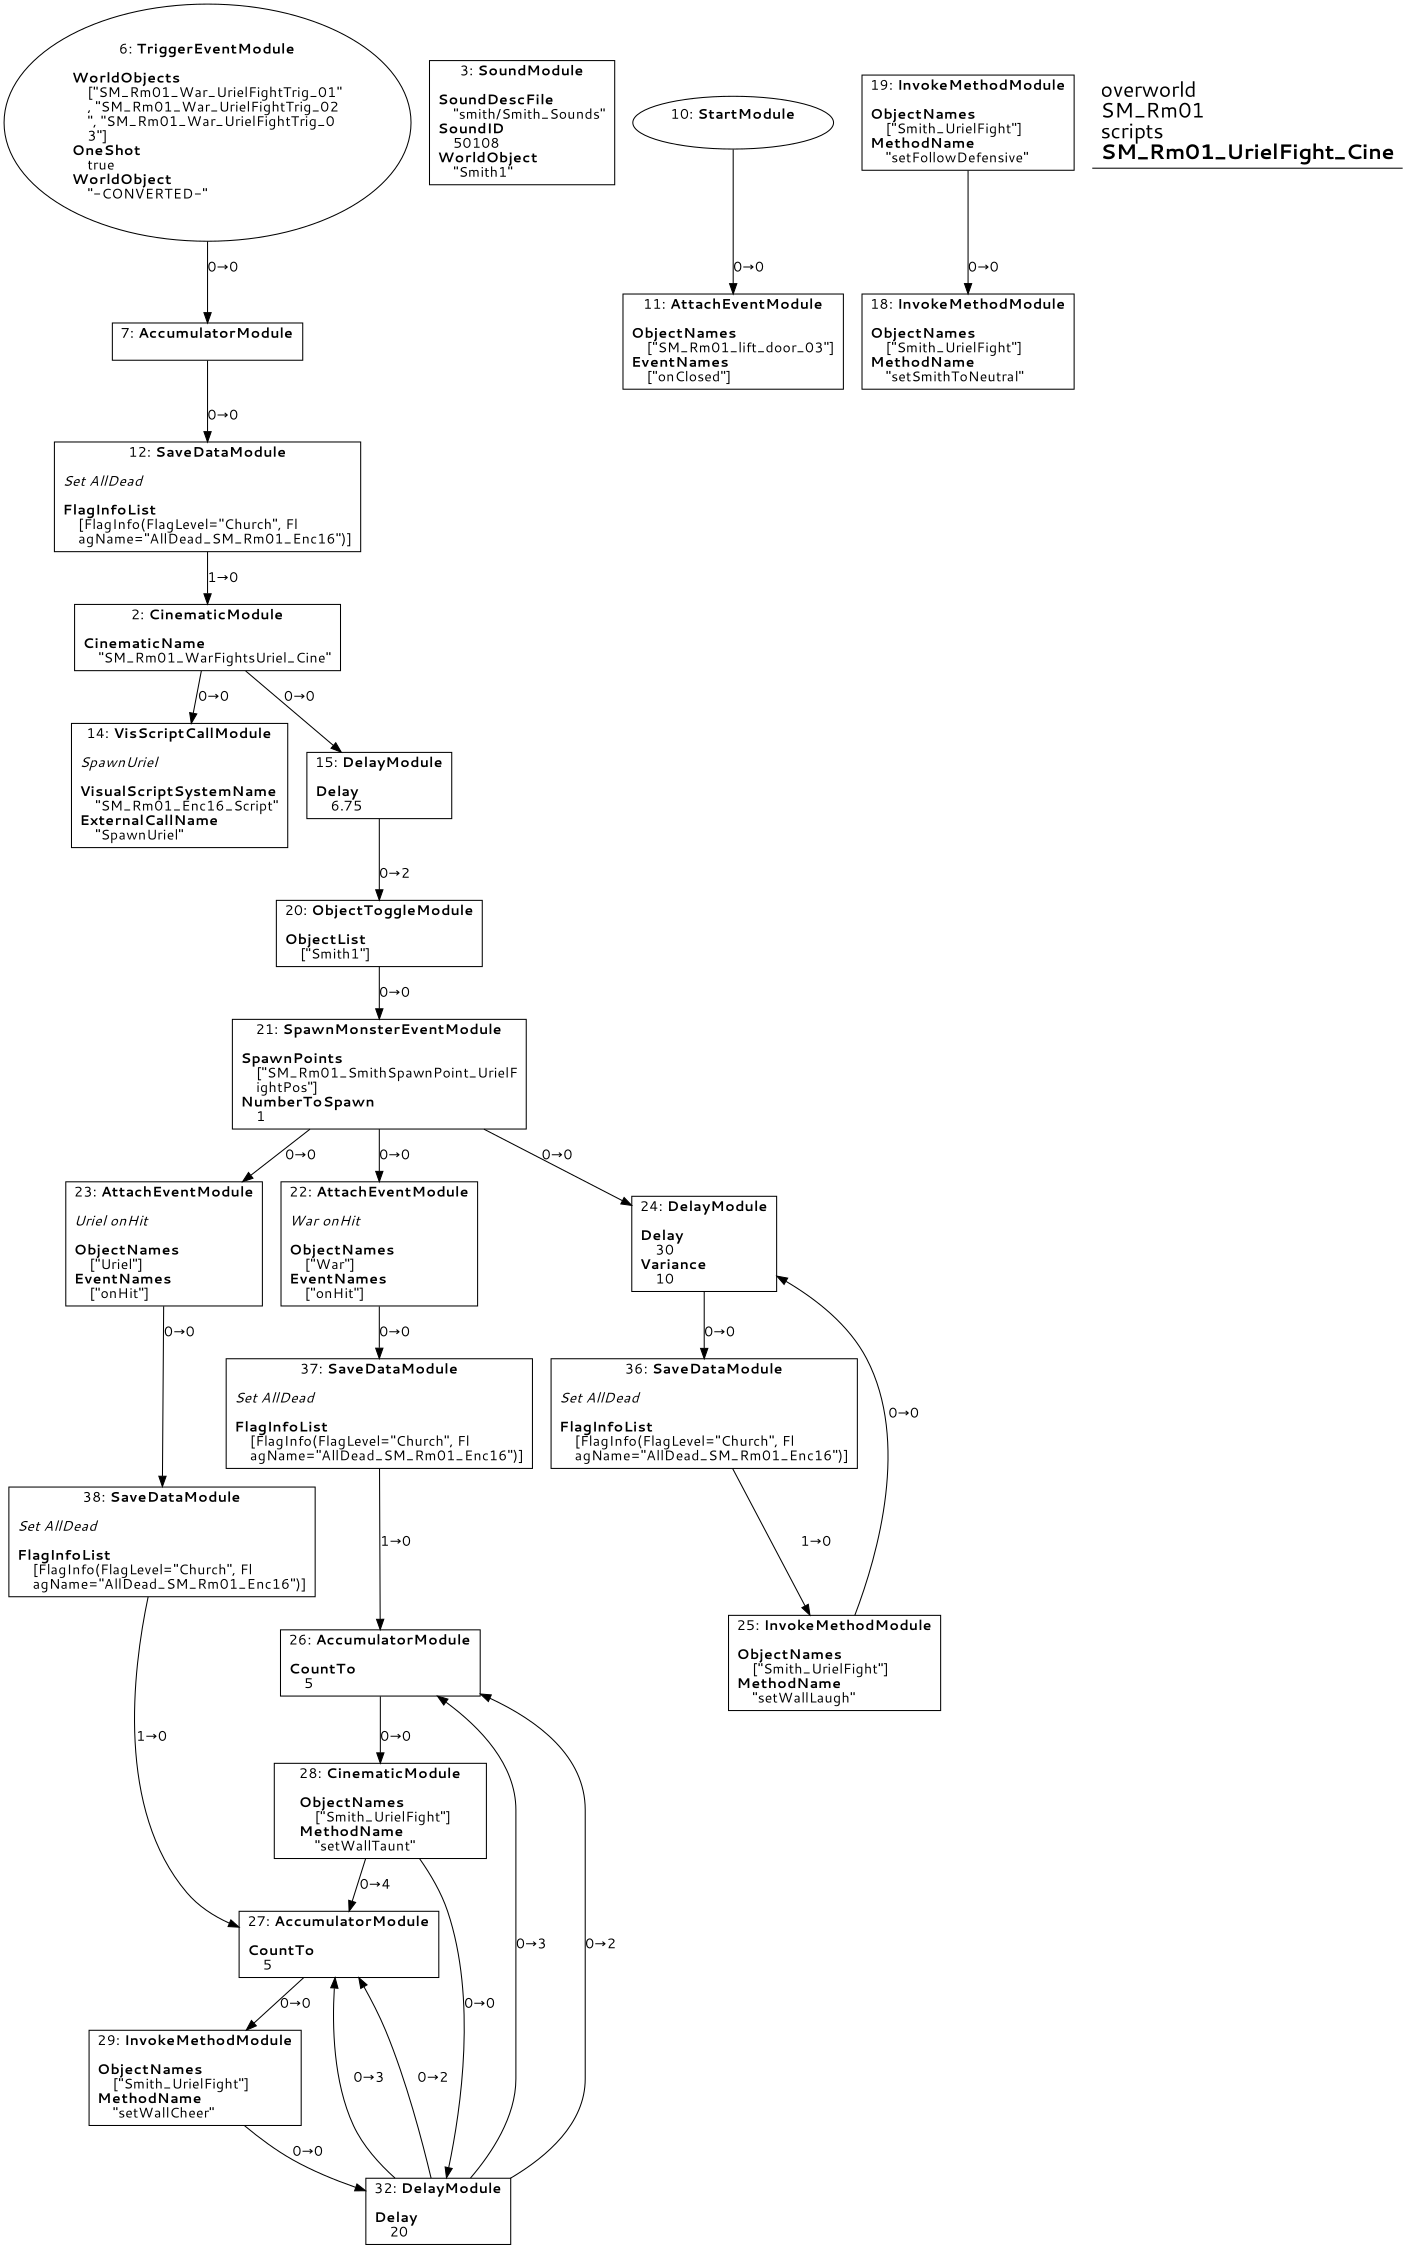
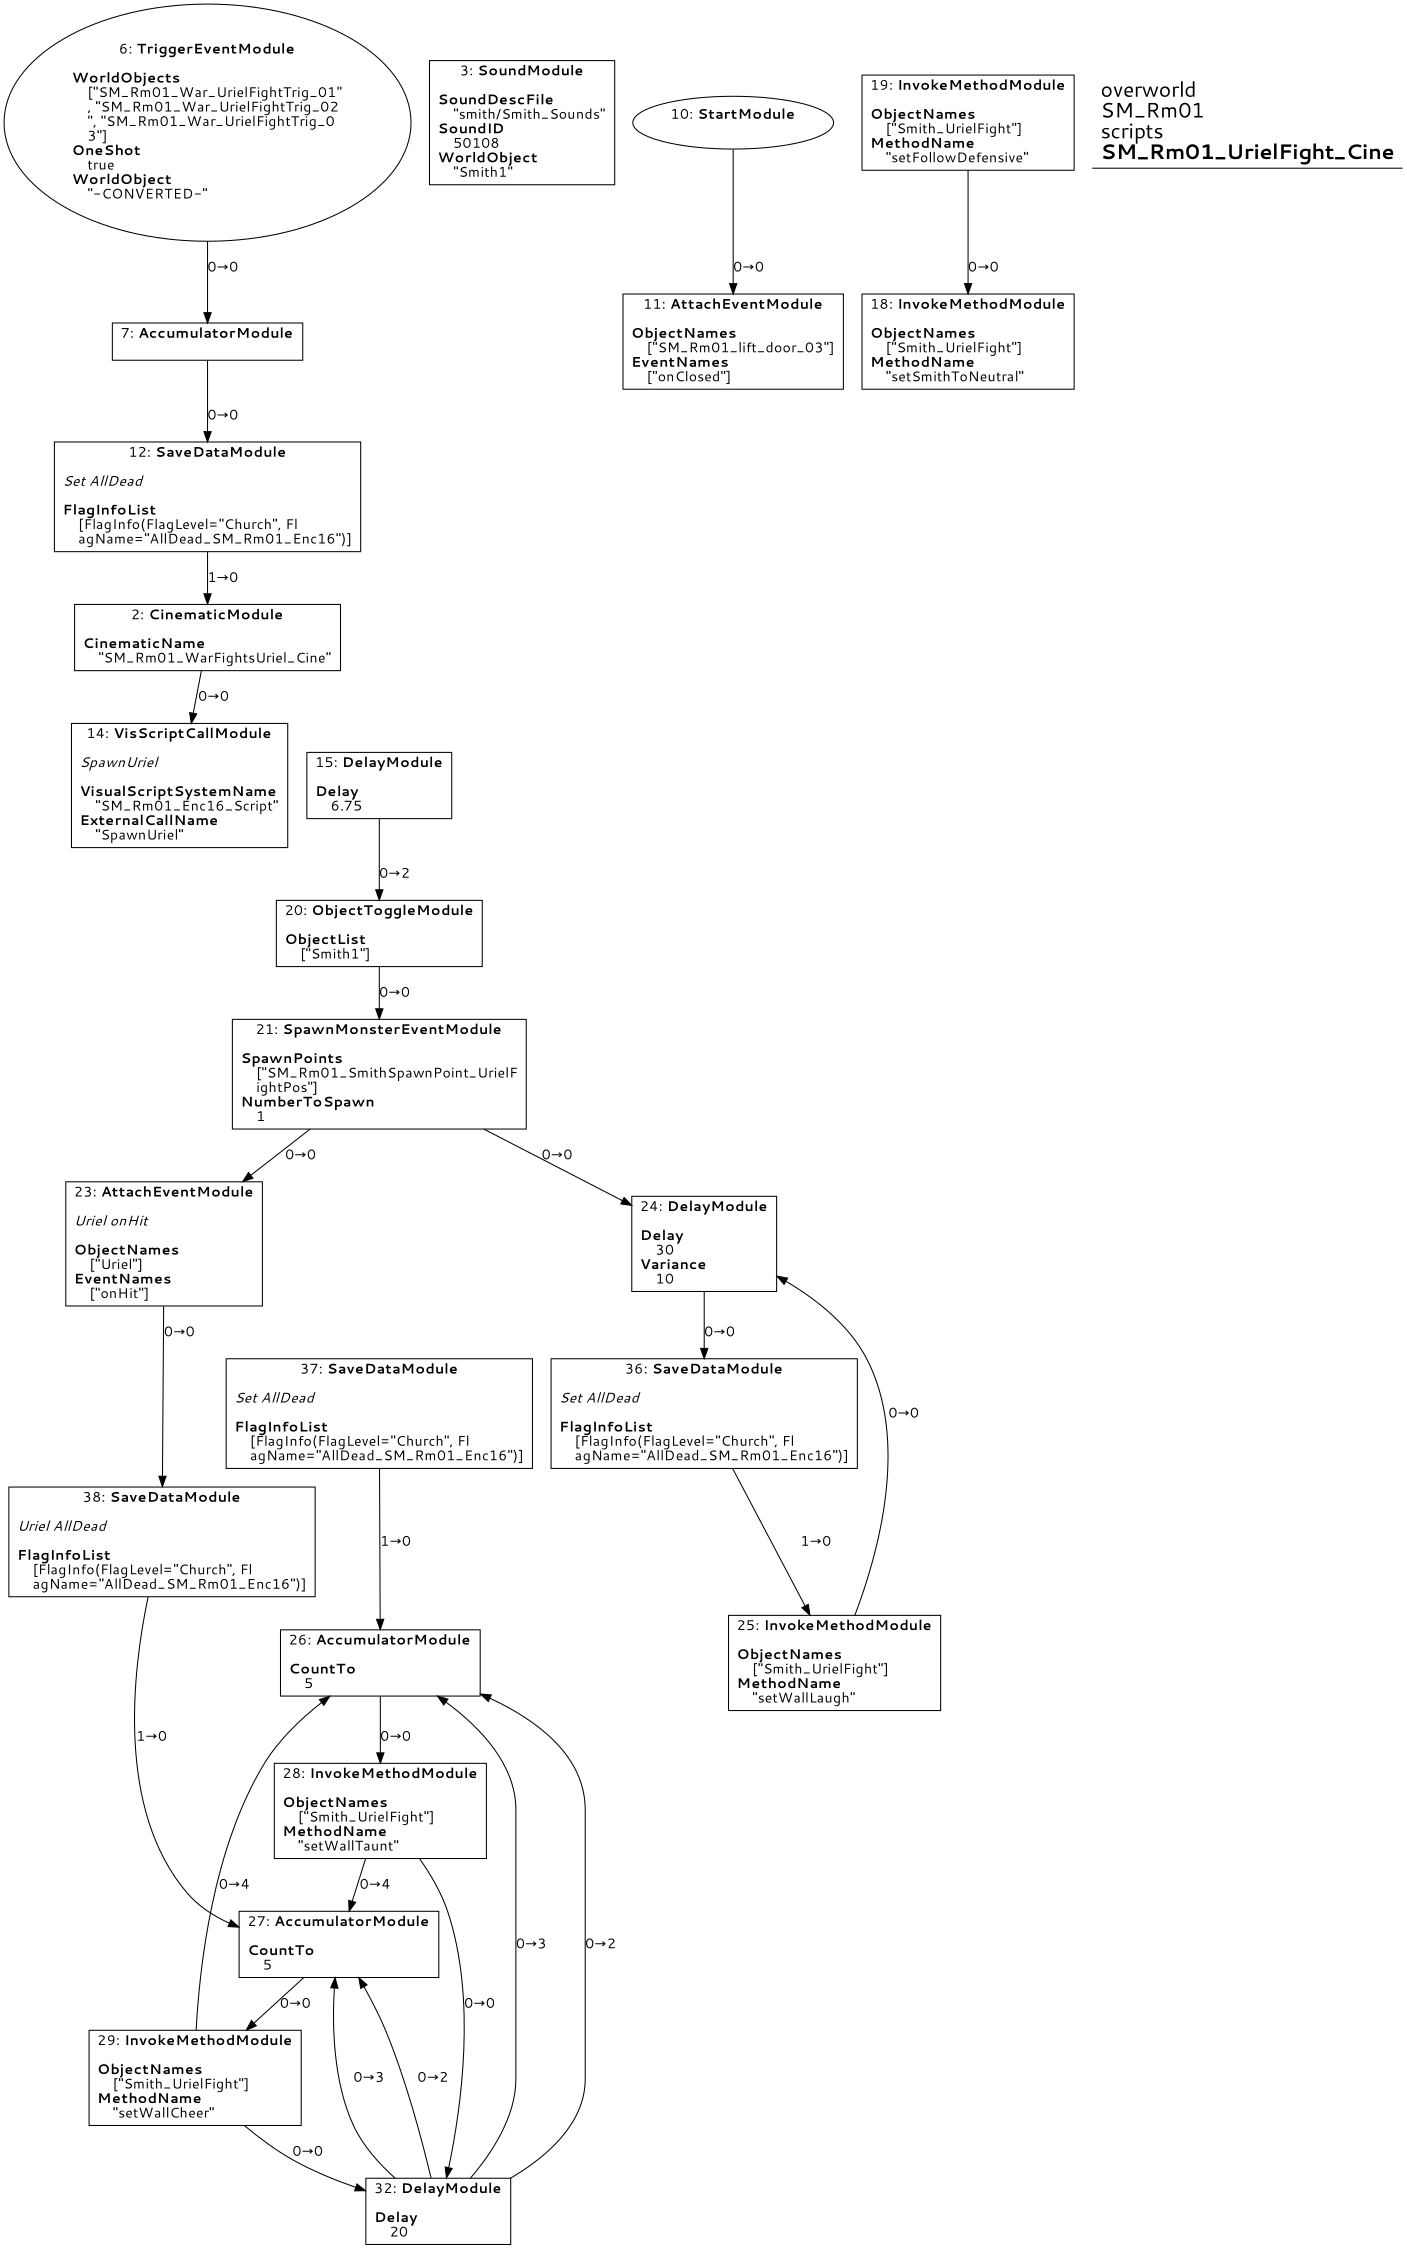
(290, 708) -> none
(379, 1244) -> none
(58, 1526) -> (62, 1526)
(394, 1774) -> (394, 1774)
none -> (226, 1852)
